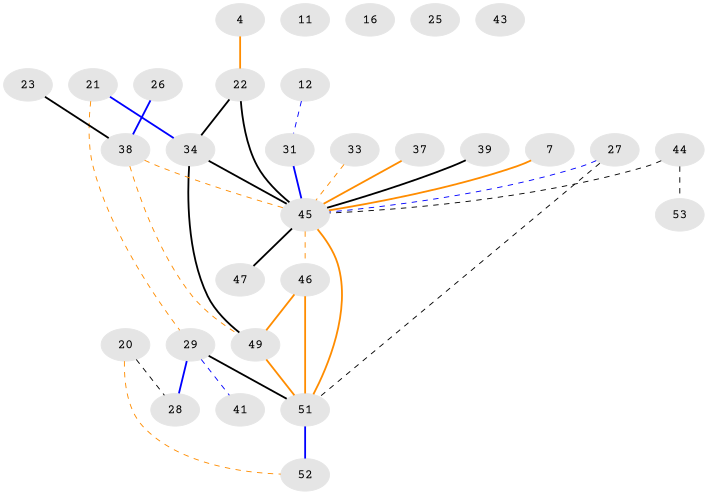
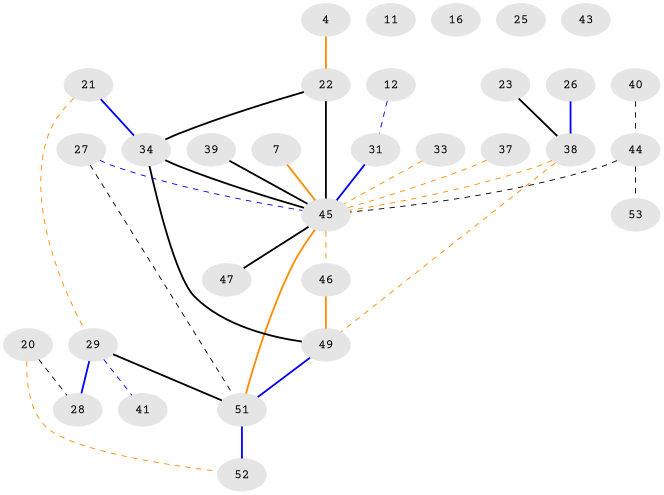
none -> (636, 85)
(363, 182) -> (418, 186)
(305, 345) -> none
(280, 377) -> (284, 377)
